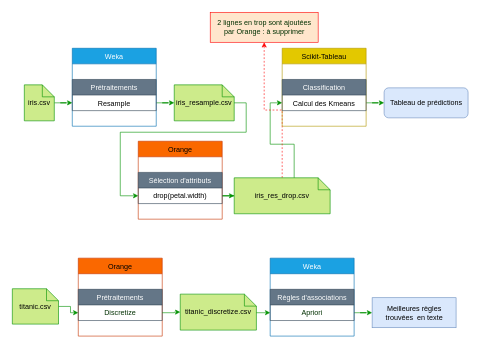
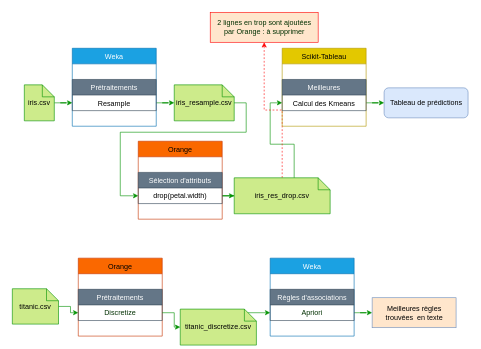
(324, 88) -> (324, 88)
(218, 312) -> (218, 327)
(414, 313) -> (414, 313)
